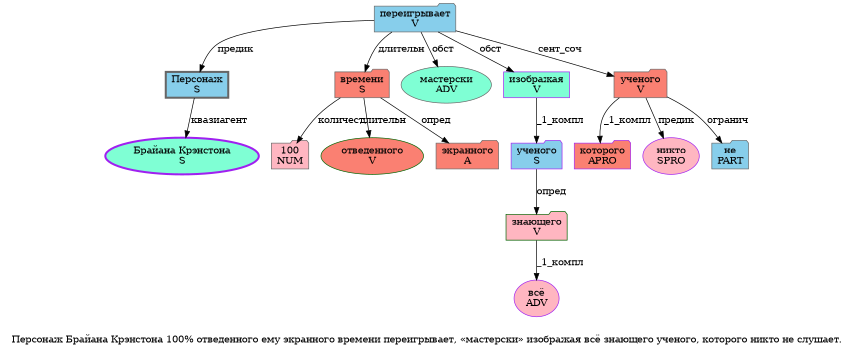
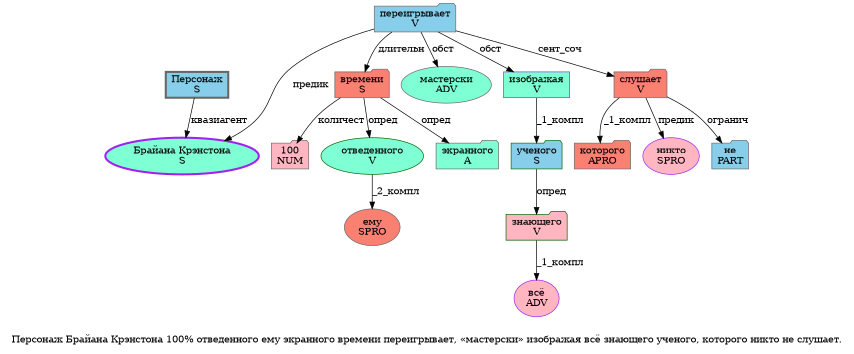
(281, 27) -> (290, 69)
(641, 85) -> (641, 85)
(383, 120) -> (383, 120)
(372, 156) -> (372, 156)
(467, 156) -> (467, 156)
(537, 156) -> (537, 156)
(602, 156) -> (602, 156)
none -> (372, 227)
